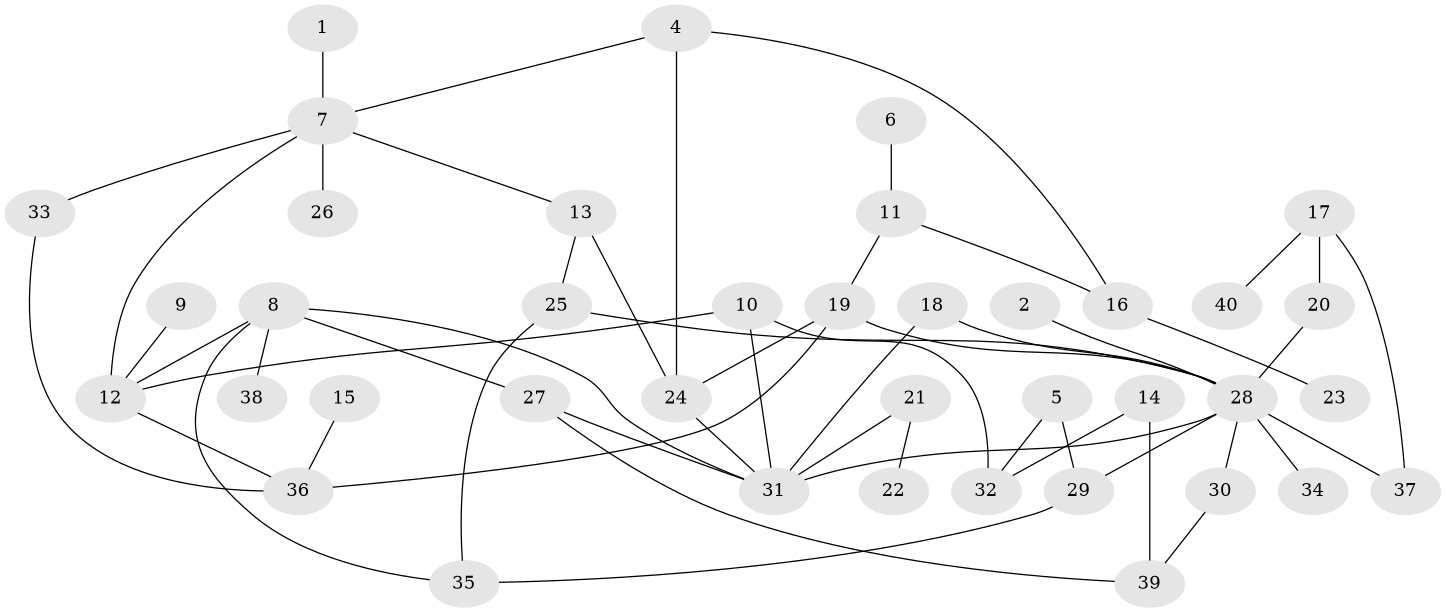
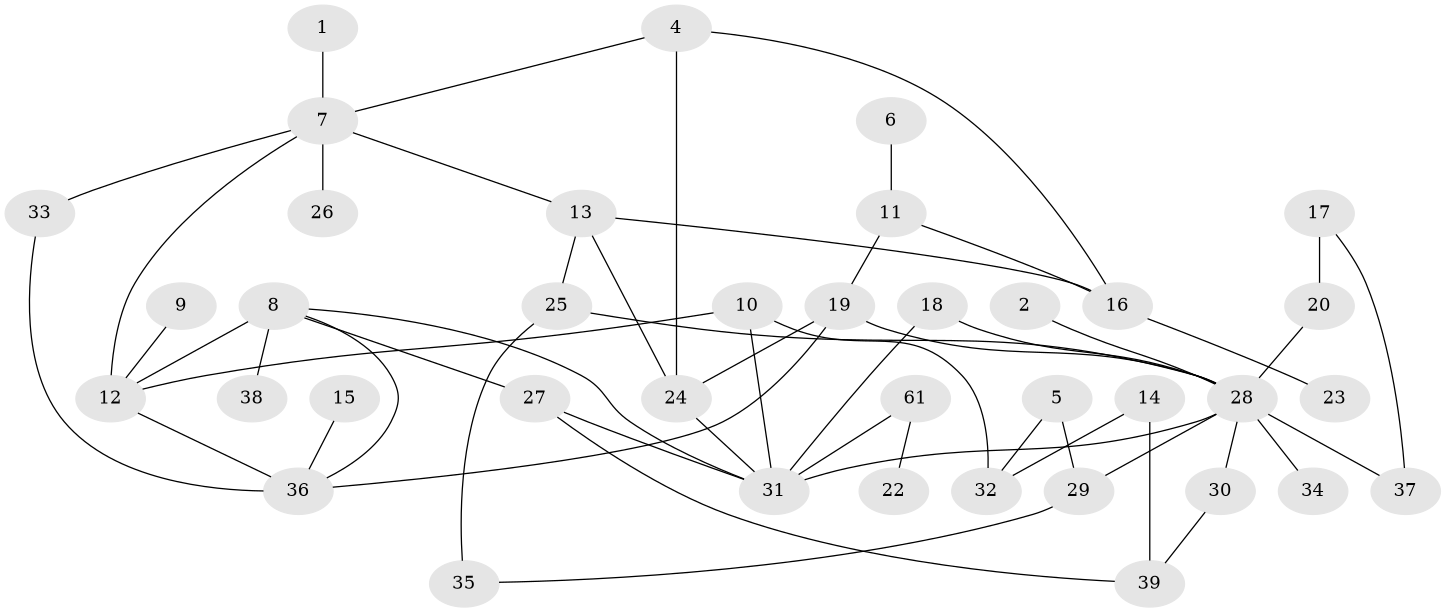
none -> (855, 246)
(1227, 306) -> none
(916, 399) -> (916, 399)
(238, 502) -> (397, 389)
